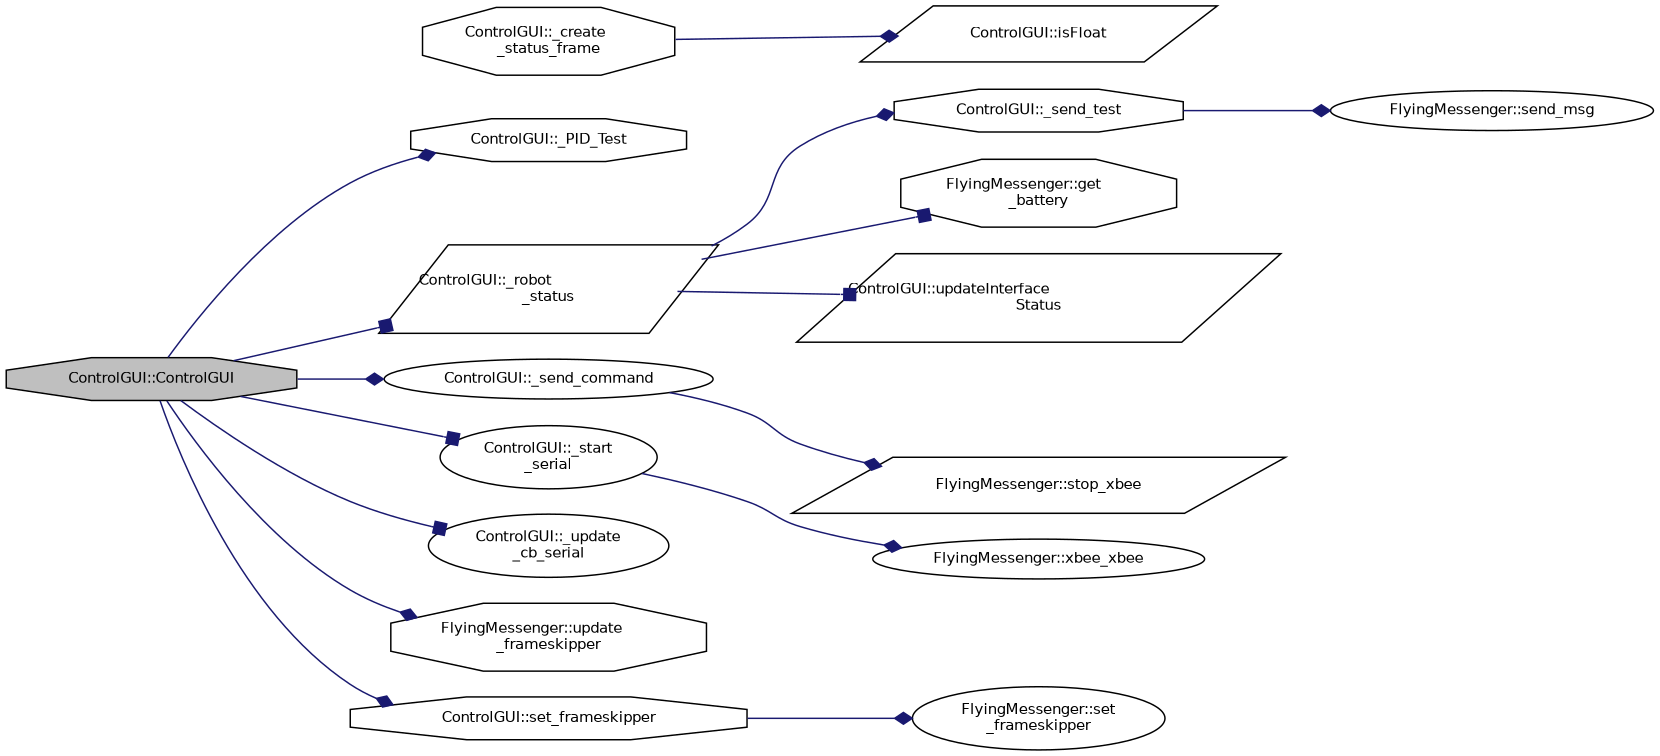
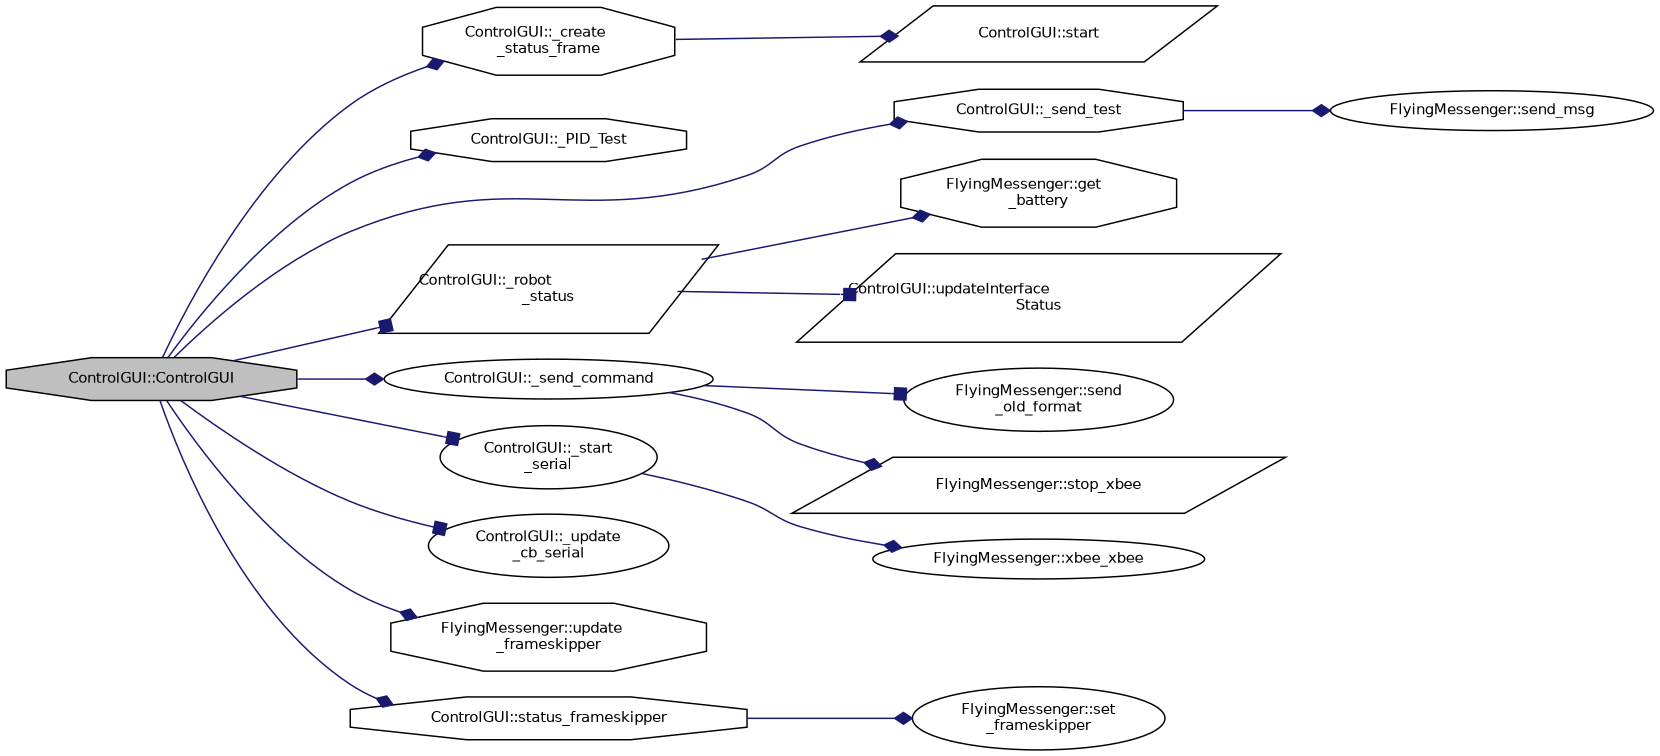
(1039, 34) -> (1039, 34)
(781, 166) -> (516, 199)
none -> (268, 186)
(808, 238) -> (808, 238)
none -> (1039, 400)
(549, 718) -> (549, 718)
